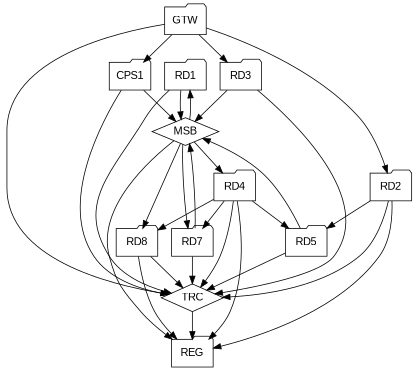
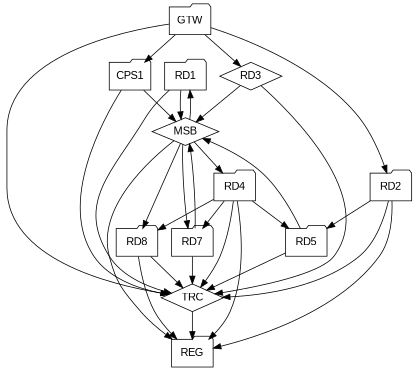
(241, 76) -> (251, 76)
